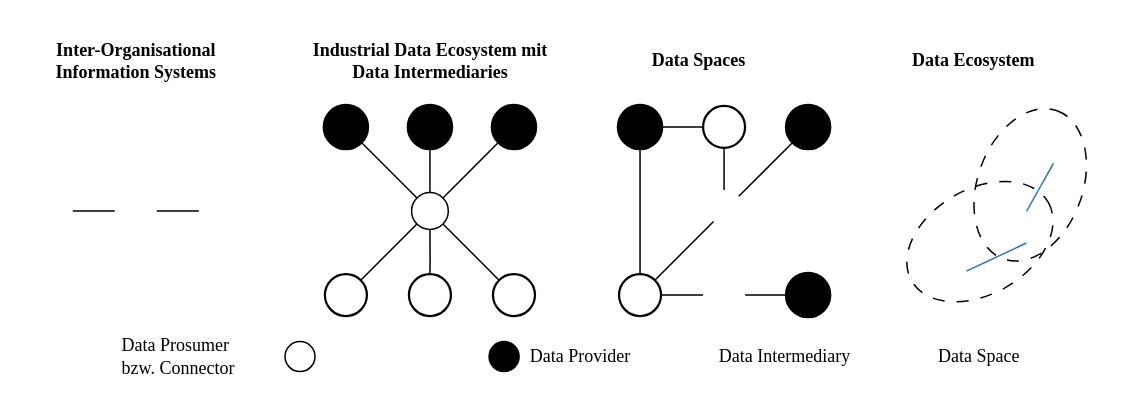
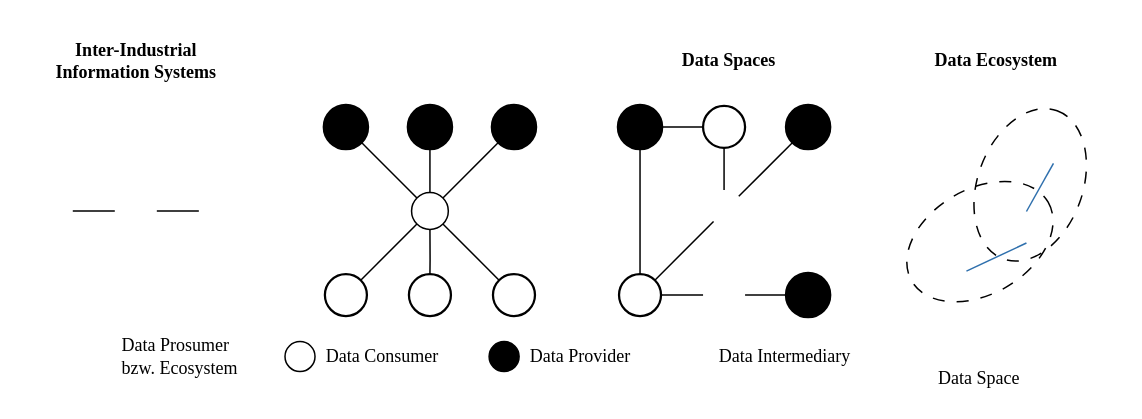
(137, 61) -> (137, 61)
(430, 61) -> none
(698, 61) -> (728, 61)
(973, 61) -> (996, 61)
(188, 356) -> (188, 356)
none -> (406, 356)
(996, 356) -> (996, 379)
